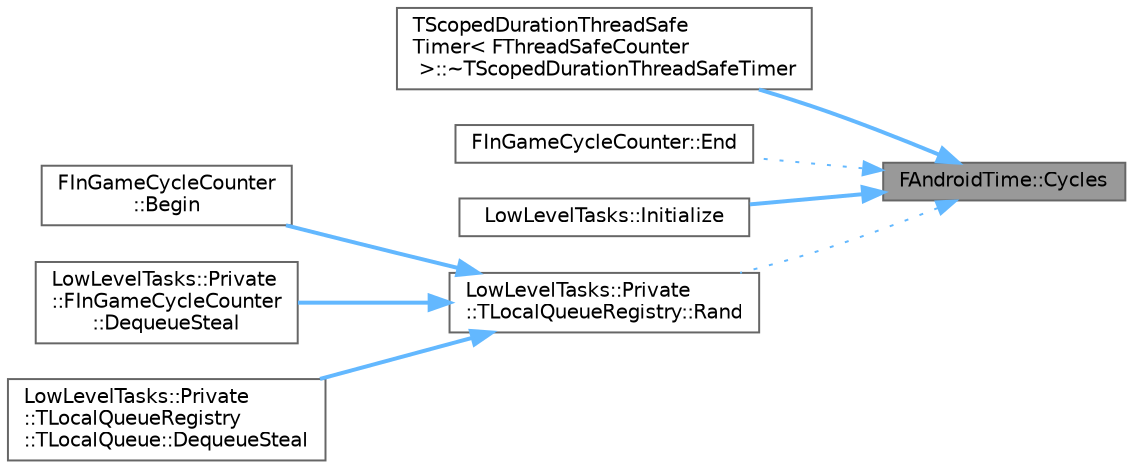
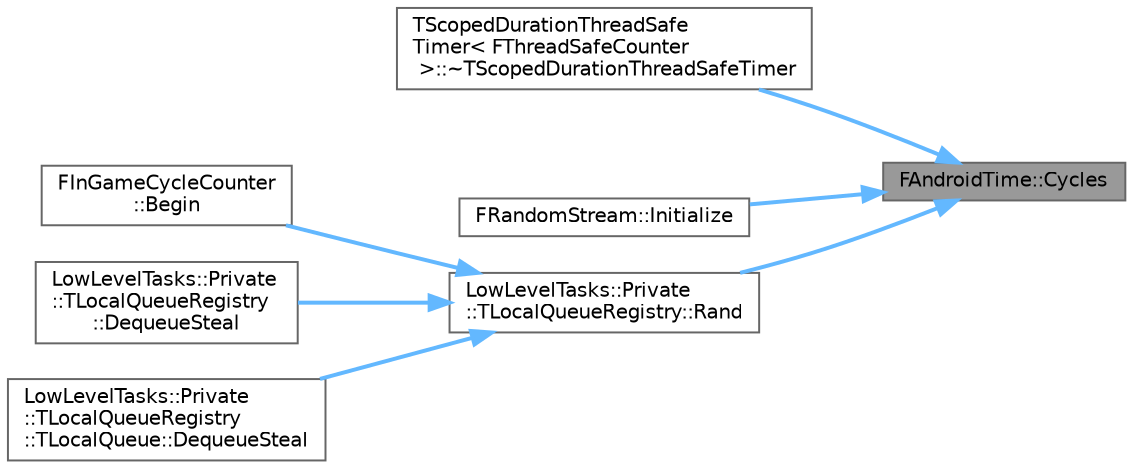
(604, 144) -> none
(604, 217) -> (604, 217)
(840, 244) -> (840, 244)
(167, 303) -> (167, 303)
